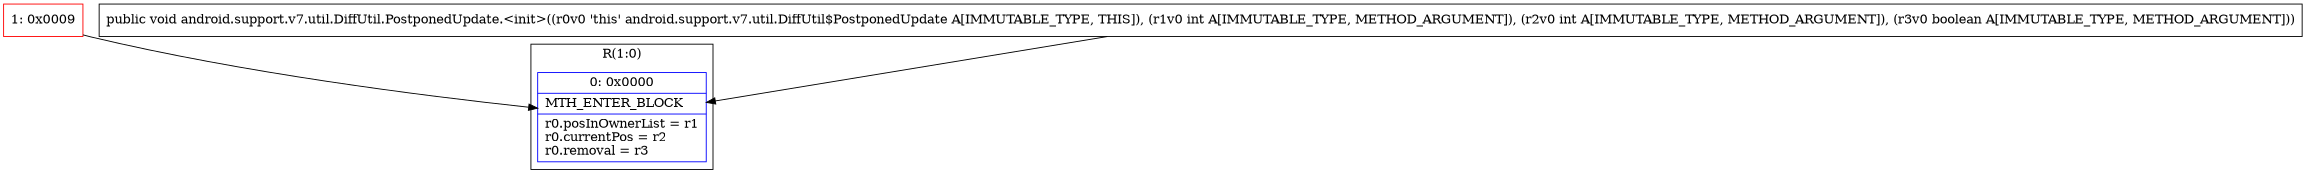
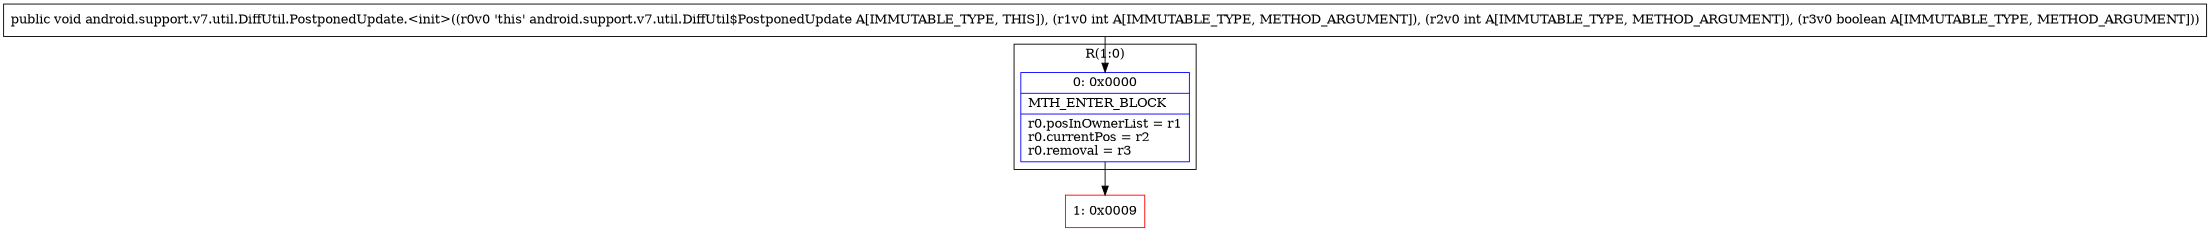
(305, 78) -> (1105, 175)
